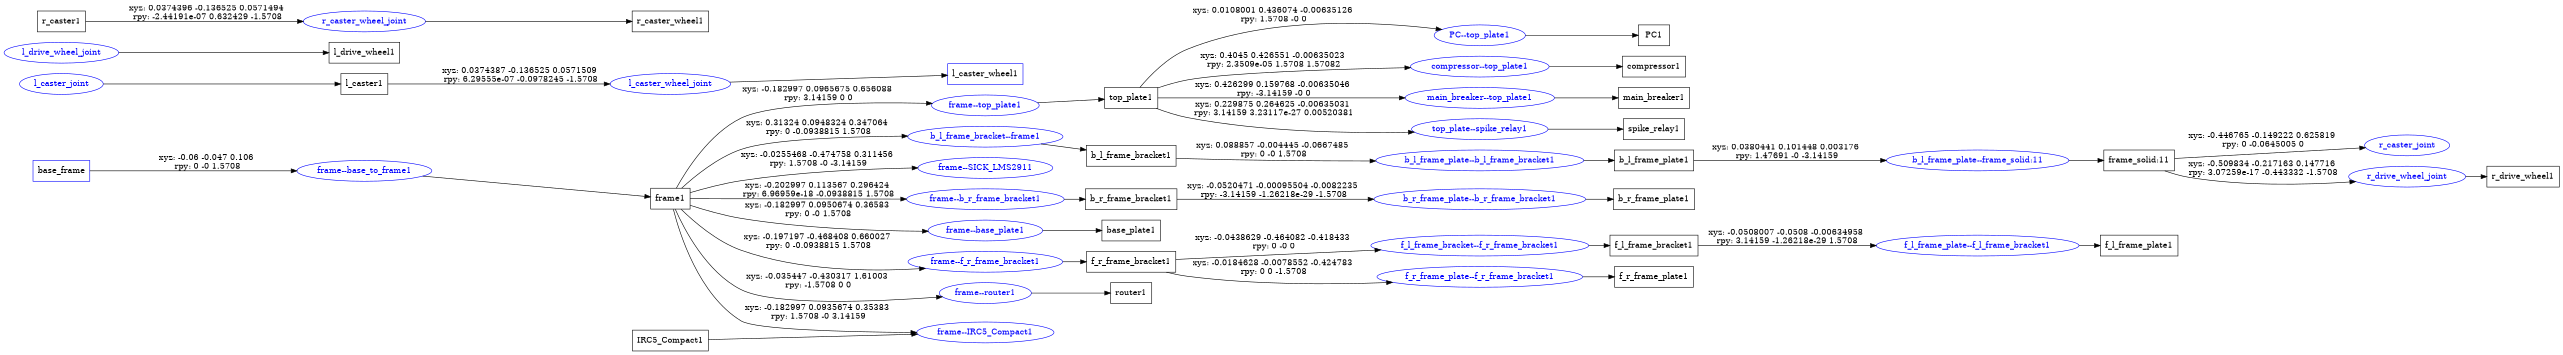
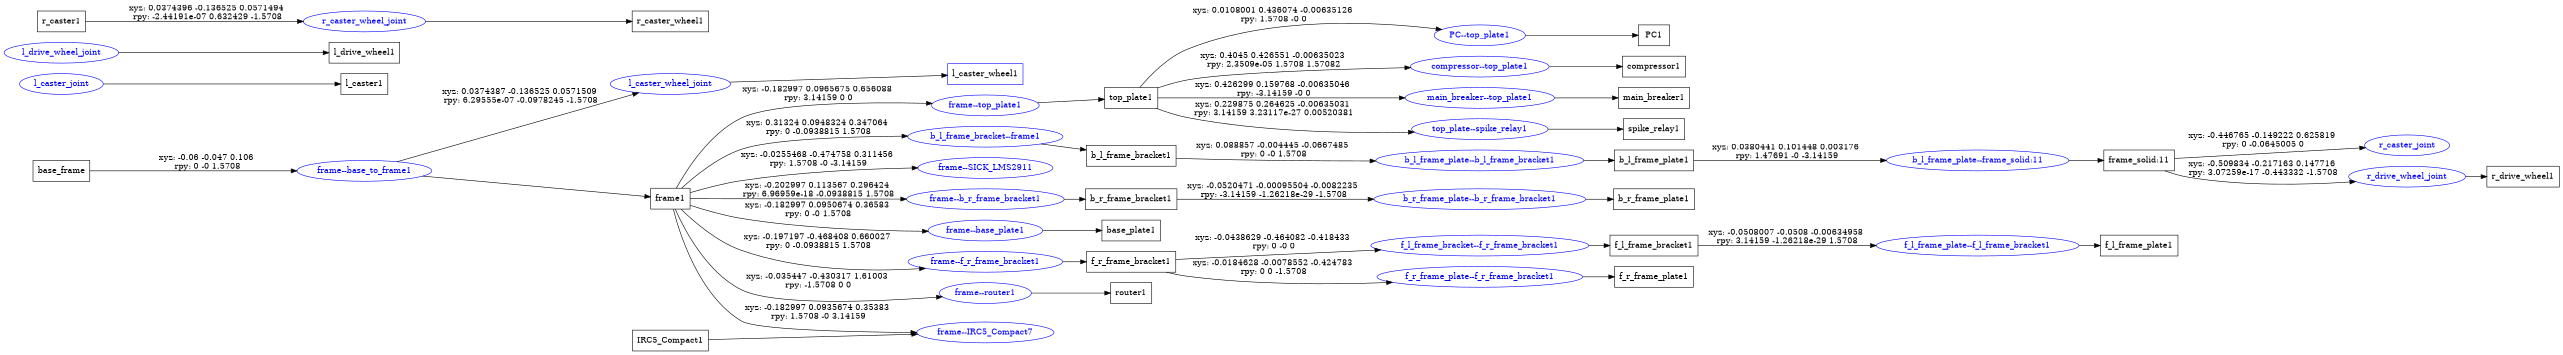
(496, 84) -> (515, 128)
(61, 171) -> (61, 171)
(985, 332) -> (985, 332)
